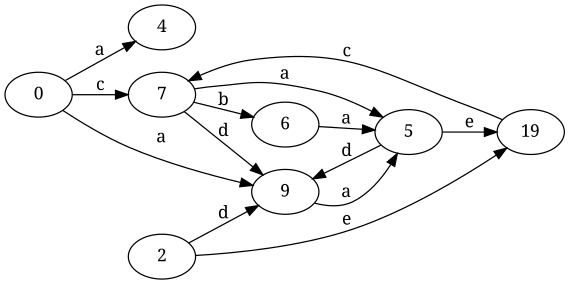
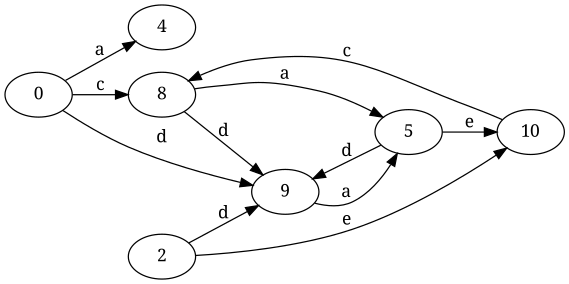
(162, 95) -> (162, 95)
(285, 125) -> none
(531, 132) -> (531, 132)
(162, 138) -> (162, 138)
